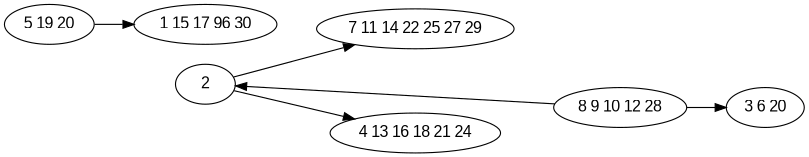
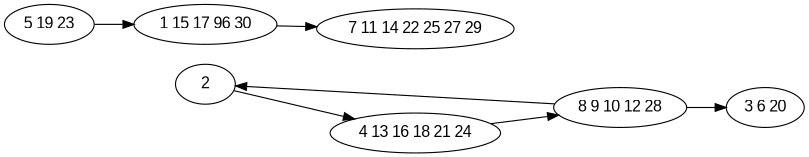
(49, 24) -> (49, 24)
(289, 62) -> (291, 26)
none -> (519, 120)
